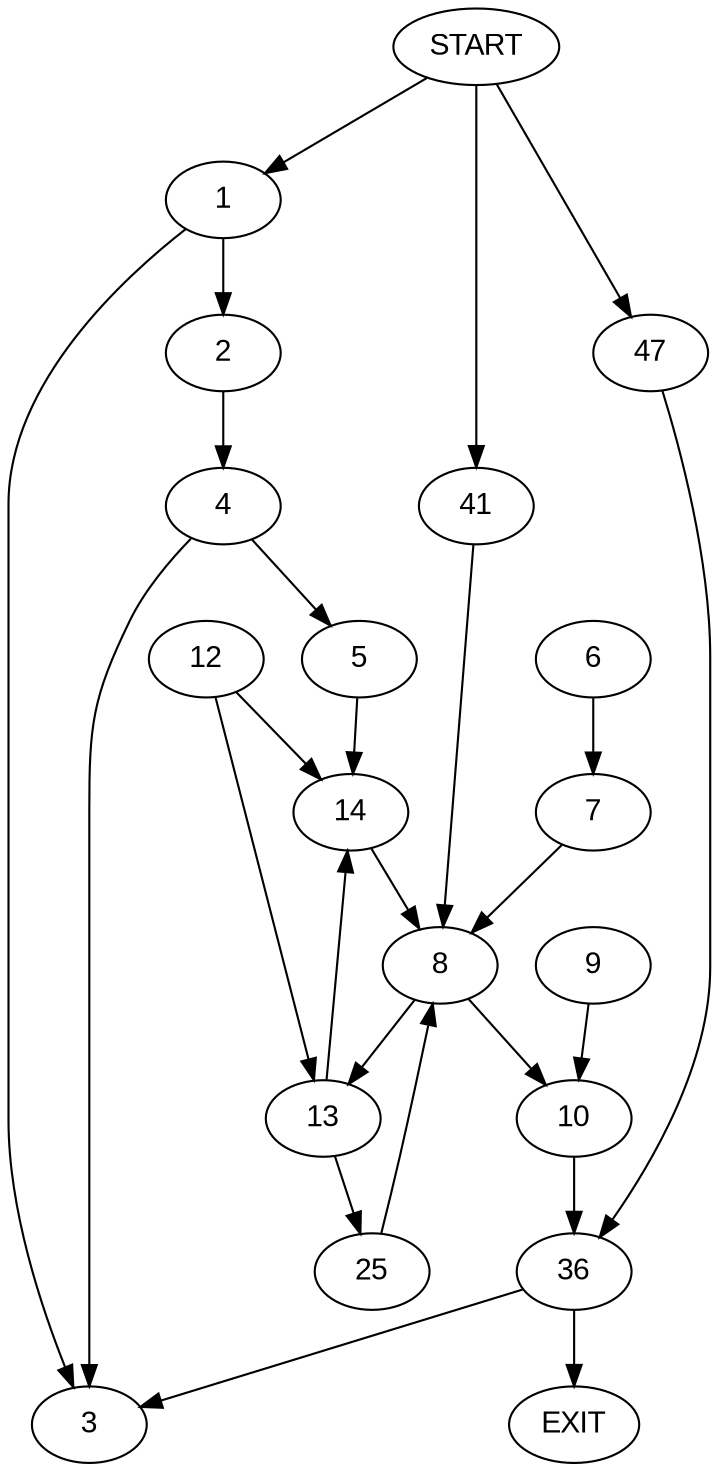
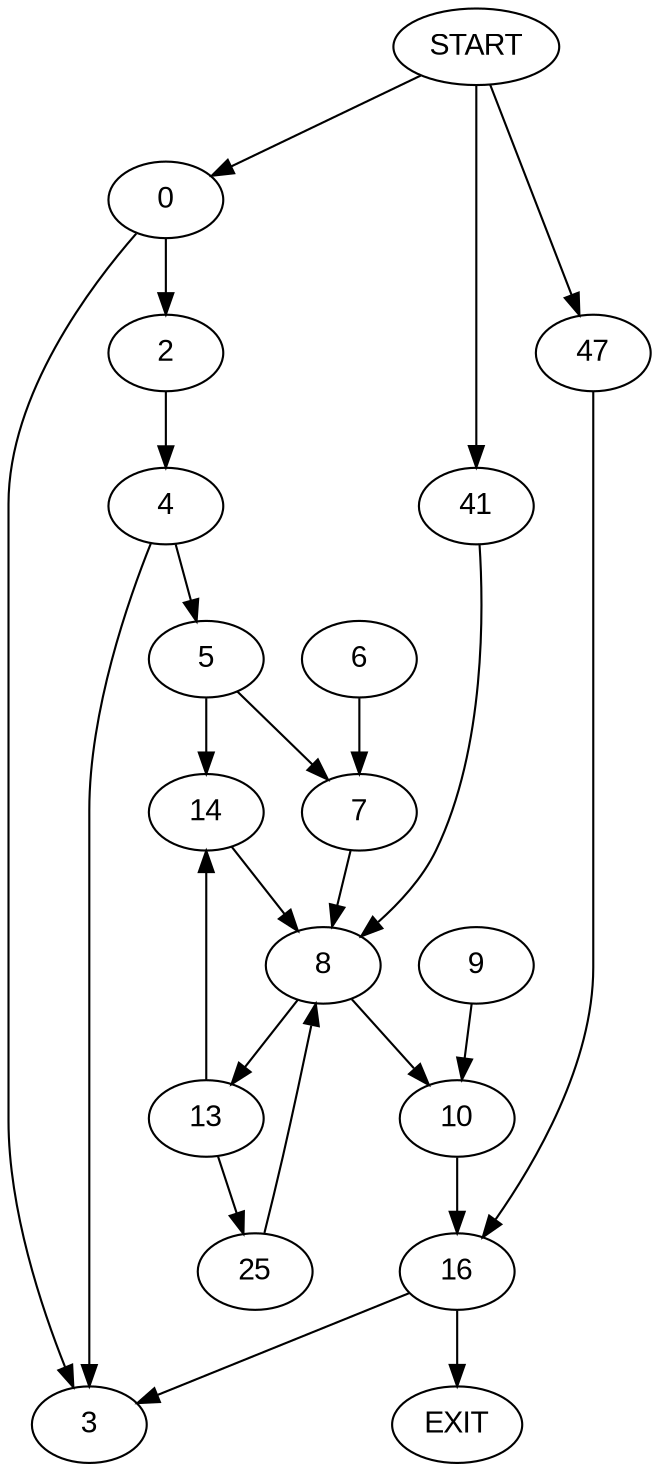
(223, 200) -> (166, 200)
(206, 659) -> none
none -> (275, 728)
(574, 1272) -> (457, 1272)
